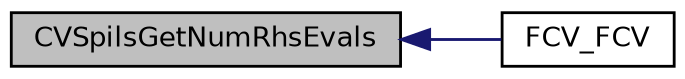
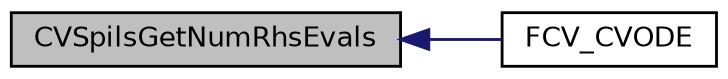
(588, 39) -> (609, 39)
